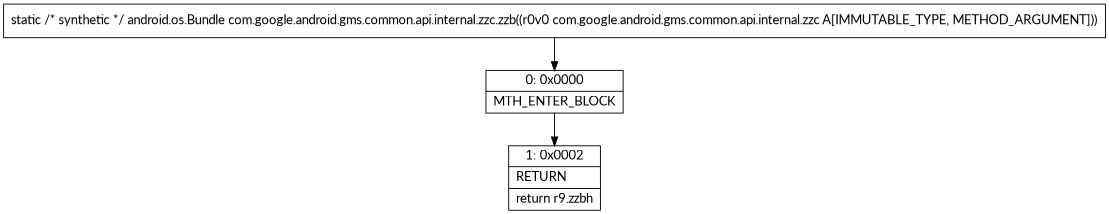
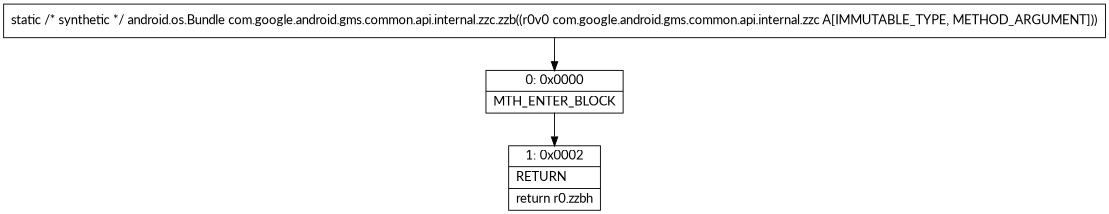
(555, 199) -> (555, 199)
